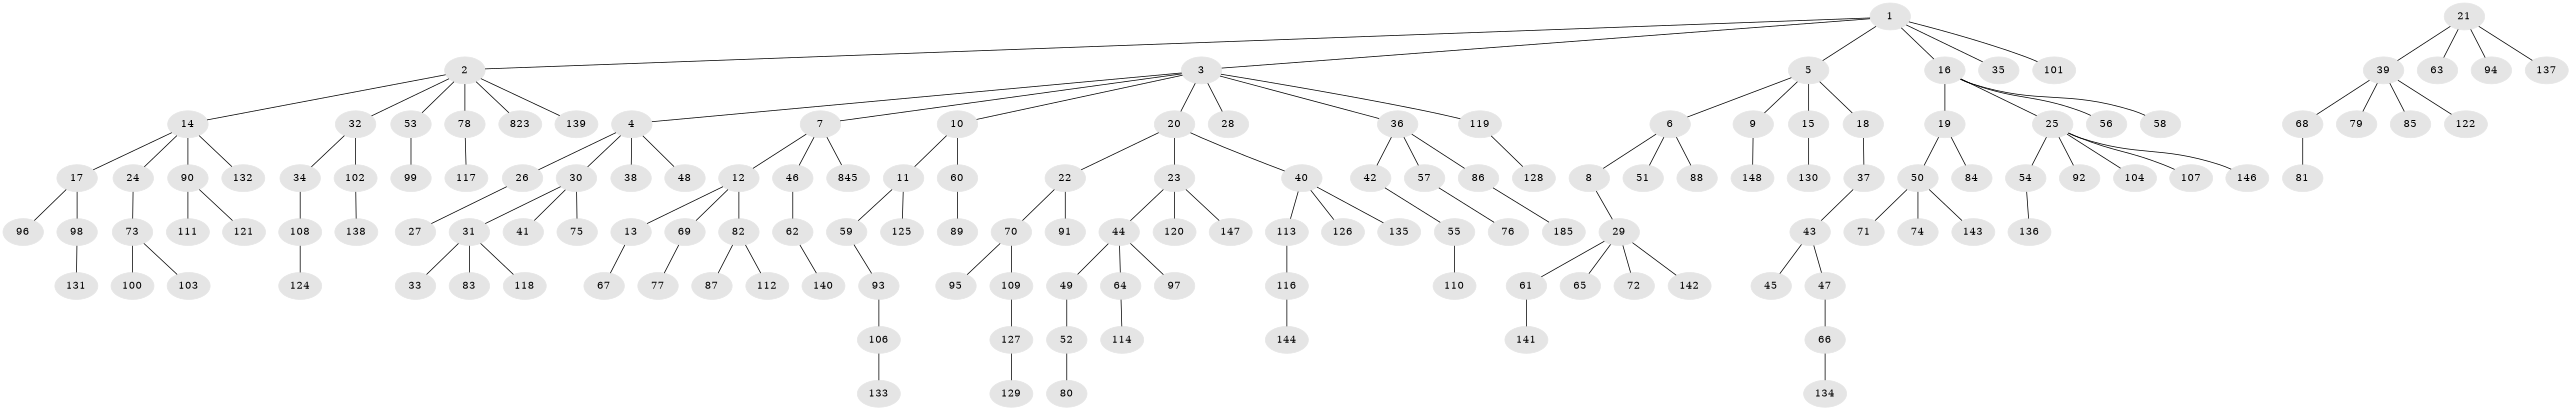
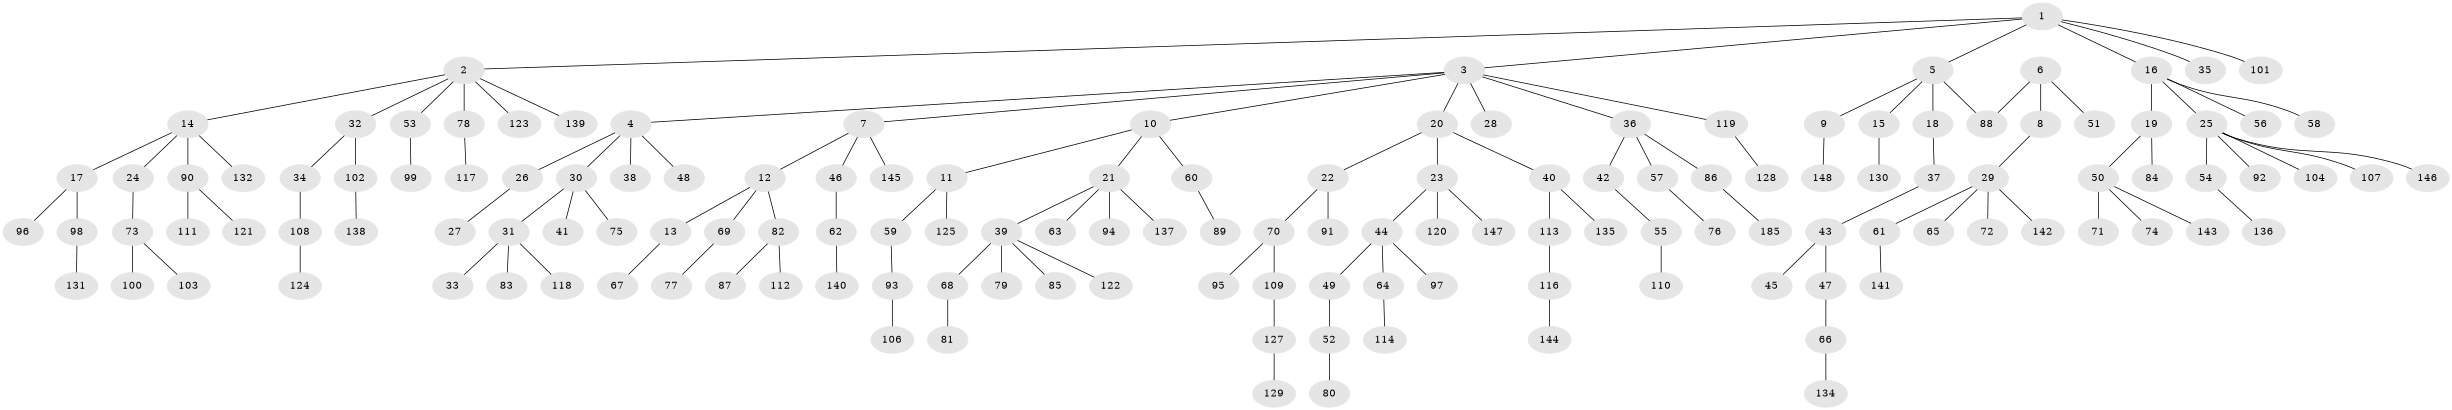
(1739, 97) -> (1960, 97)
(520, 124) -> (520, 124)
none -> (1130, 151)
(848, 178) -> (892, 178)
(1343, 232) -> none
(879, 394) -> none
